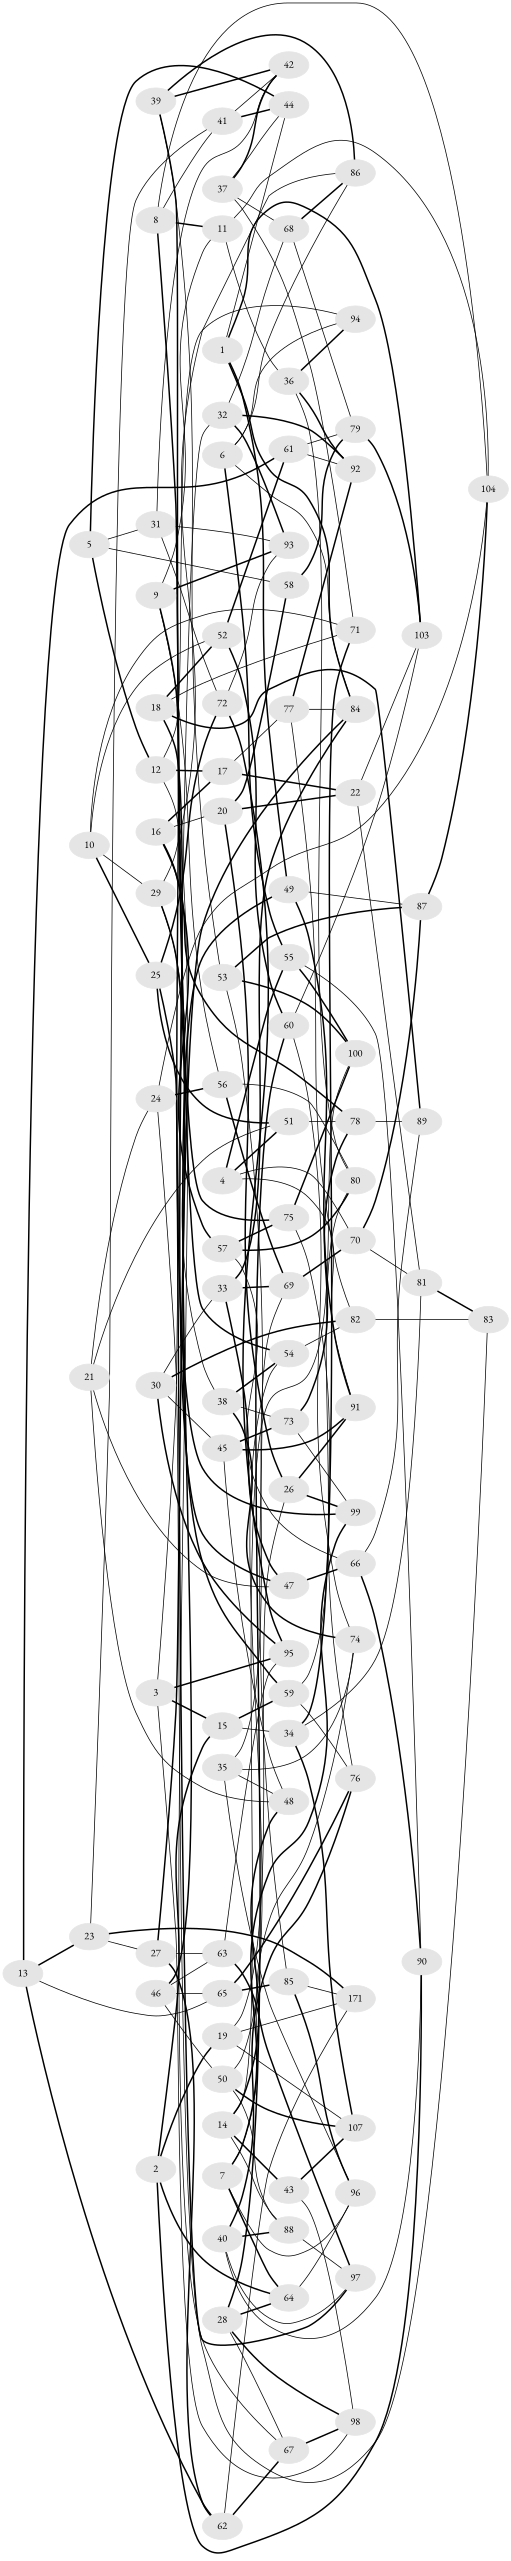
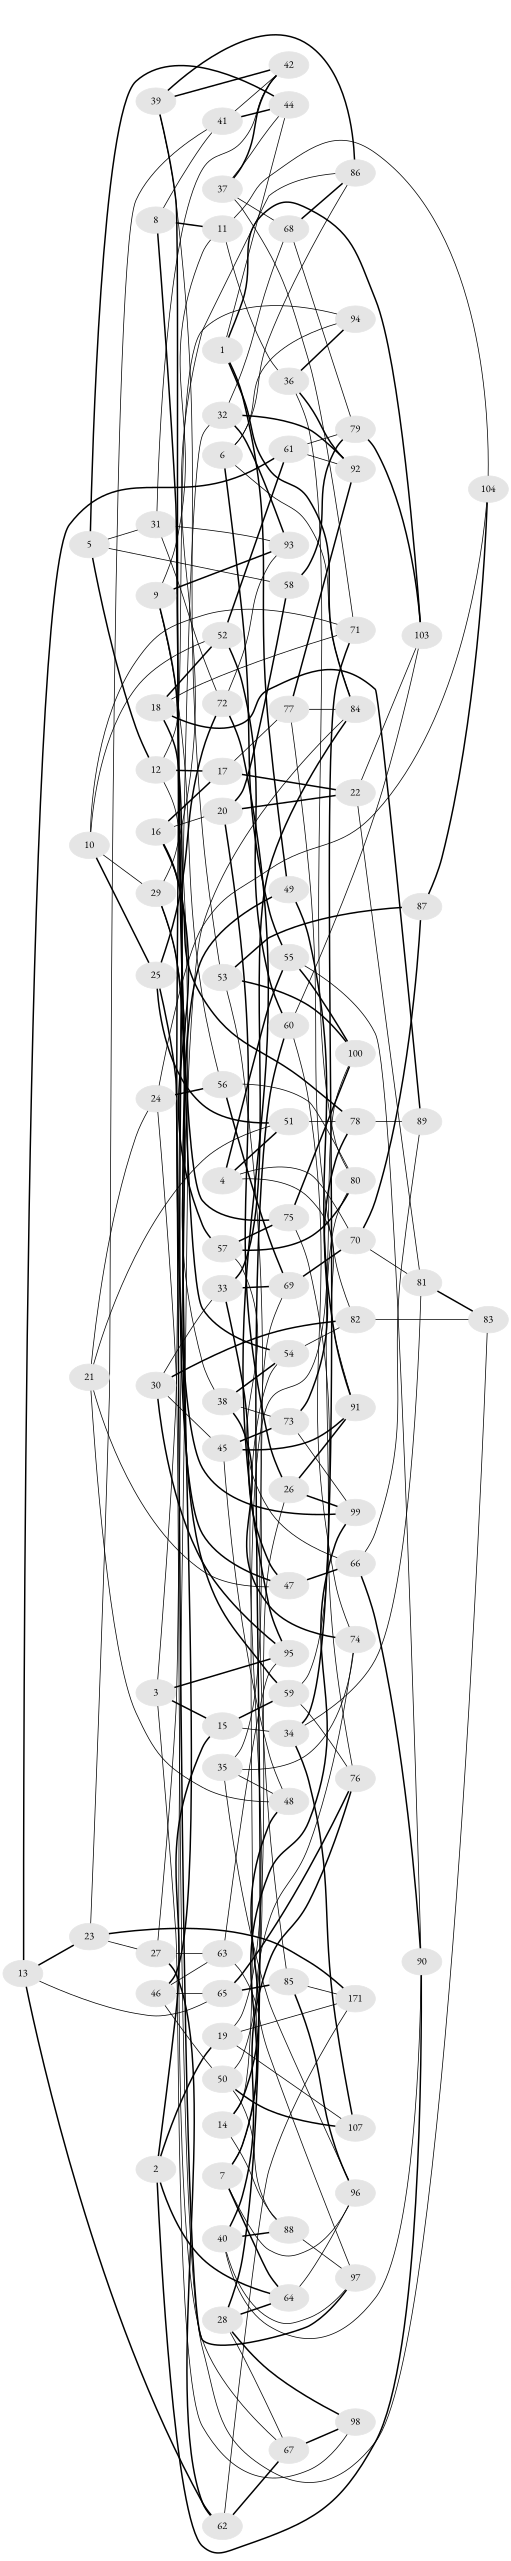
(417, 64) -> none
(355, 898) -> none
(182, 1307) -> (182, 1307)
(288, 2107) -> (288, 2107)
(289, 2190) -> none
